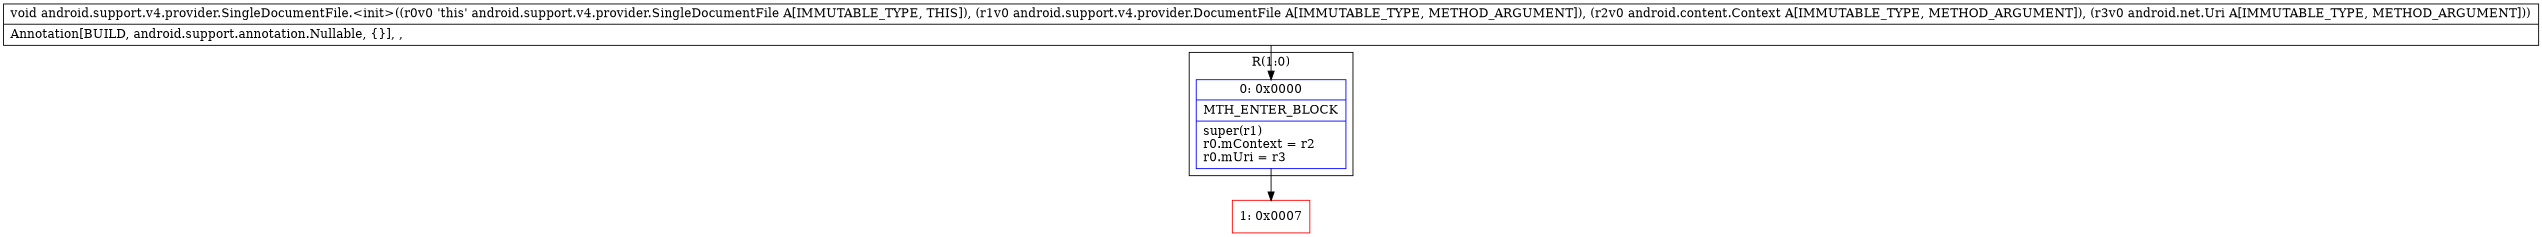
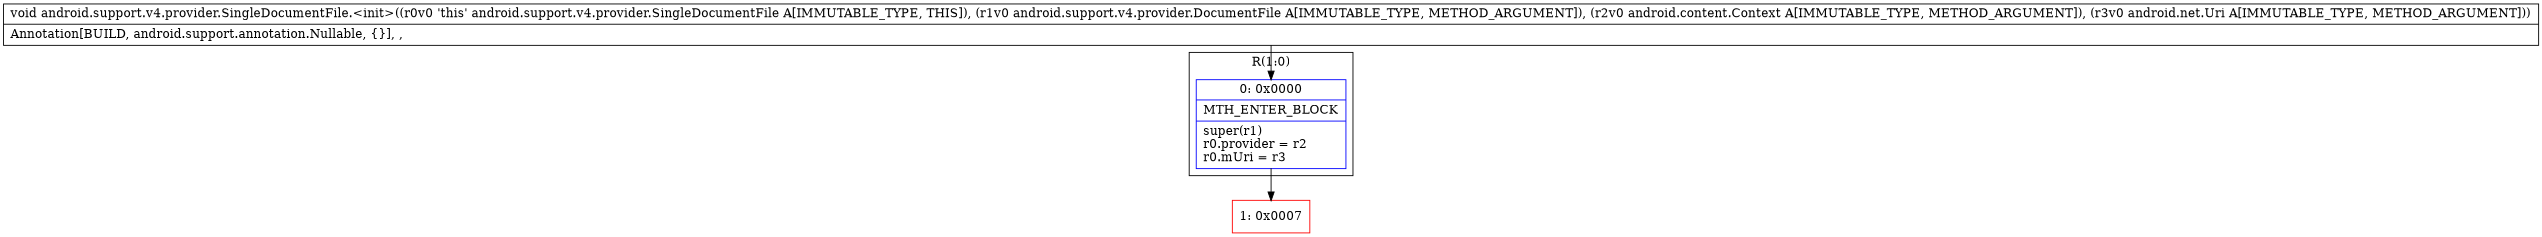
(1259, 144) -> (1255, 144)
